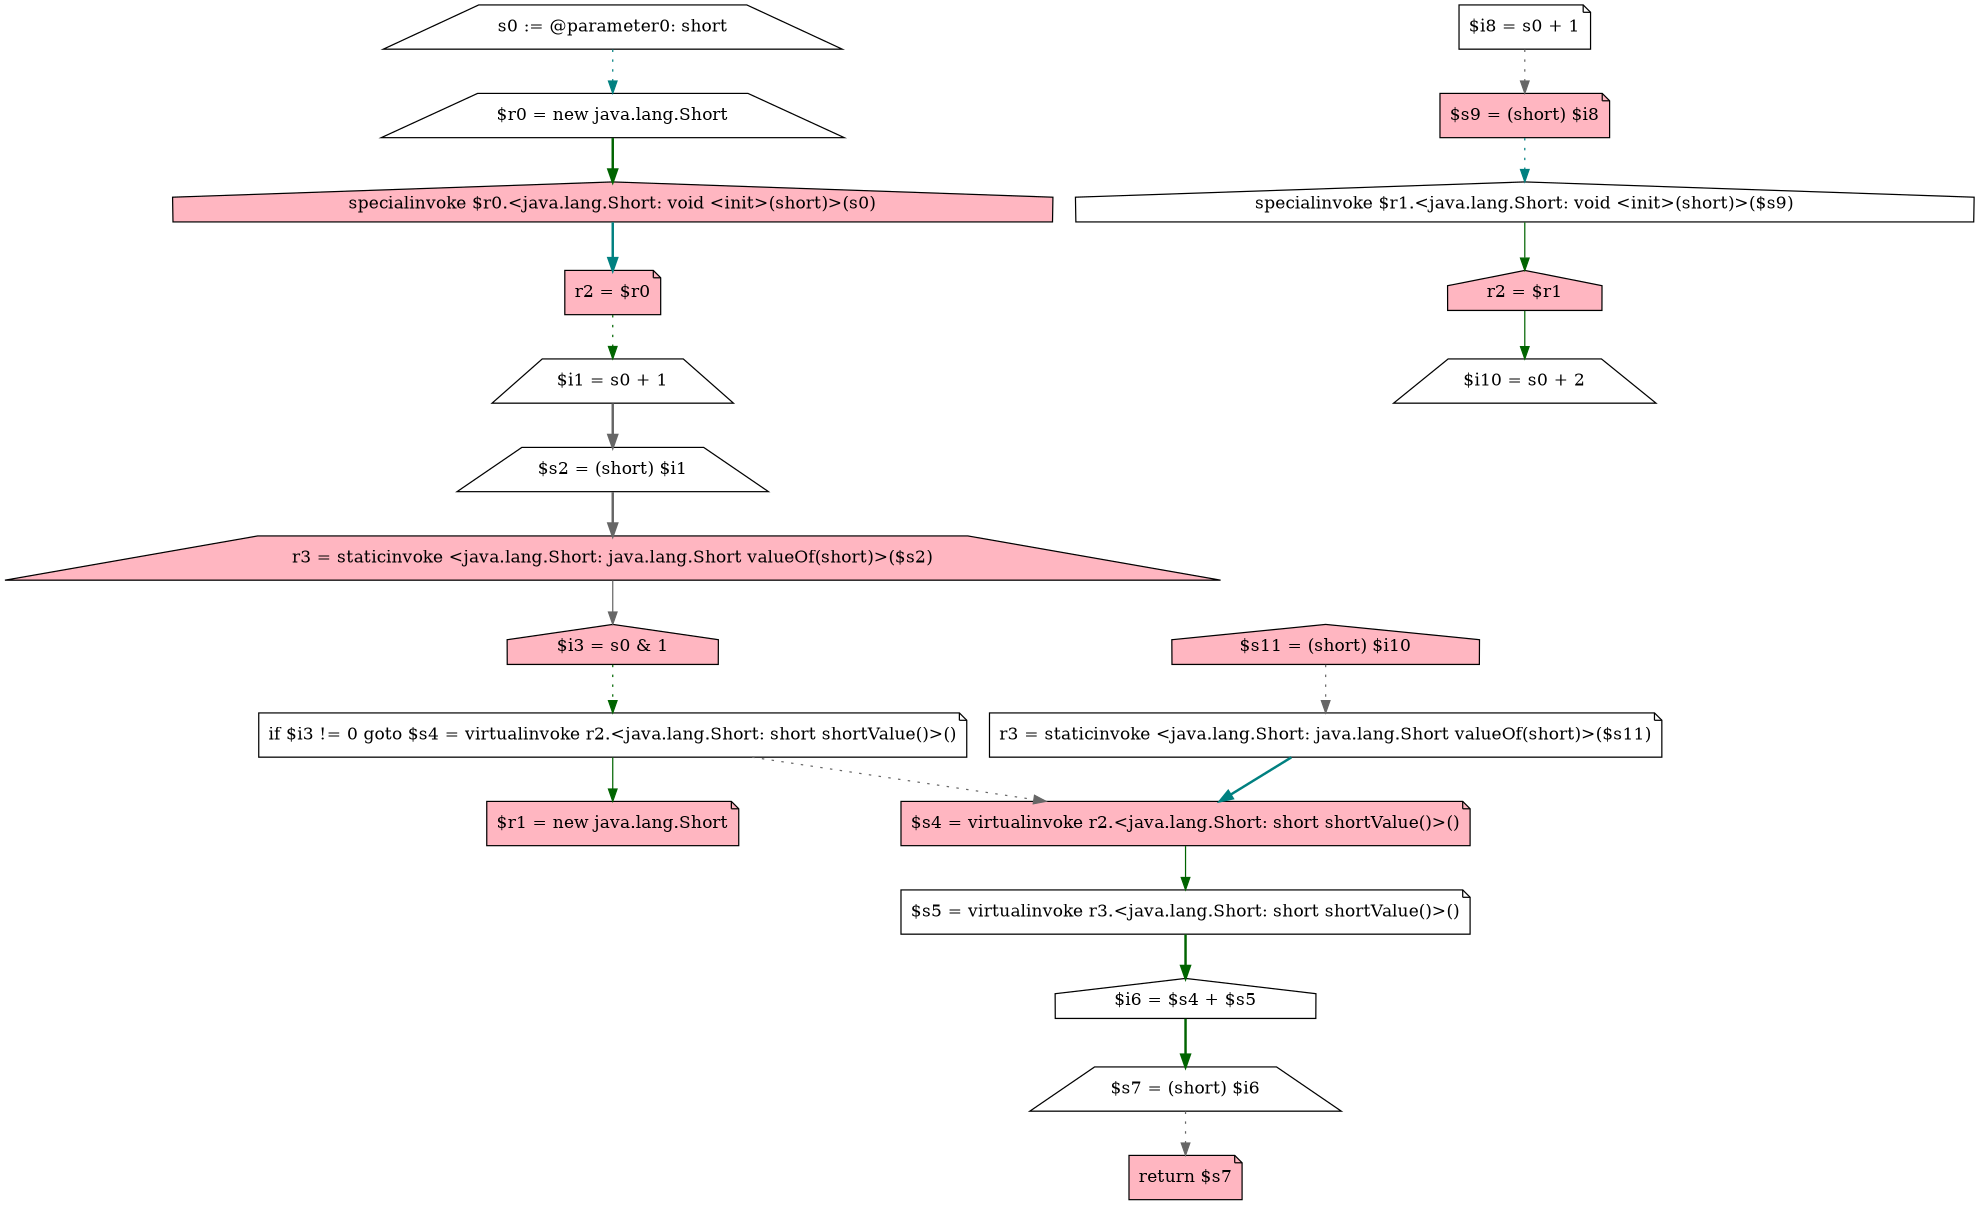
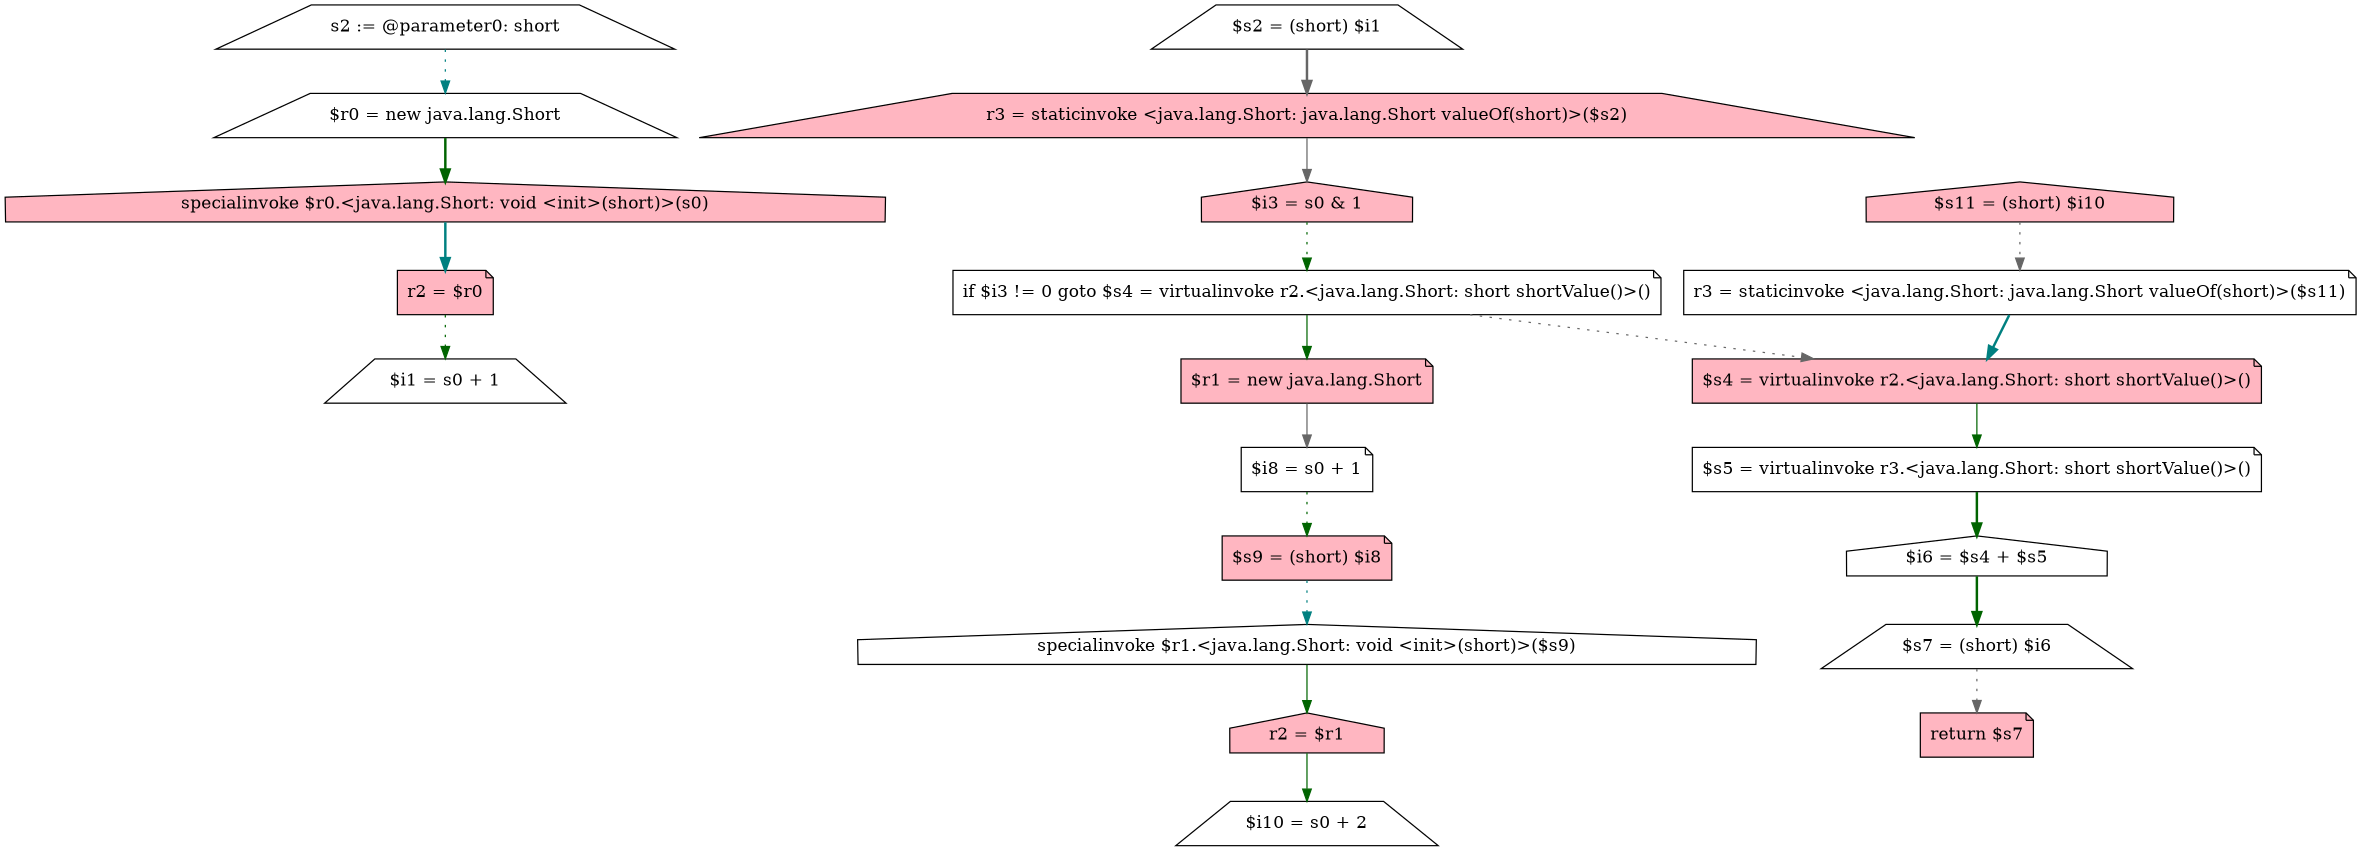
(613, 27) -> (445, 27)
(1525, 65) -> (1307, 508)
(613, 419) -> none
none -> (1307, 419)
